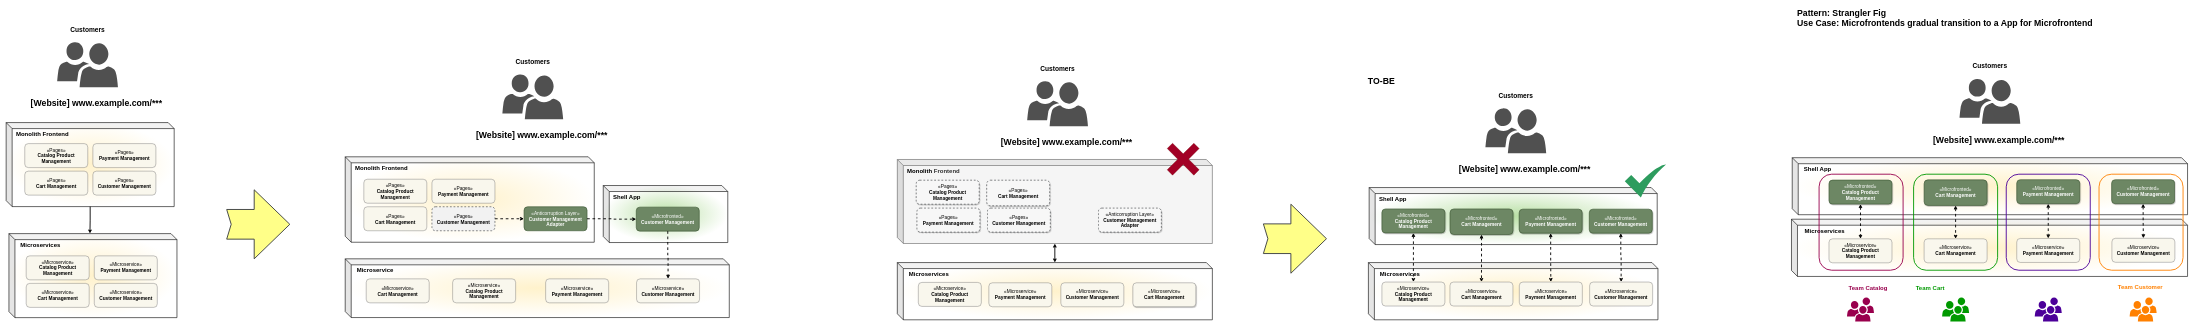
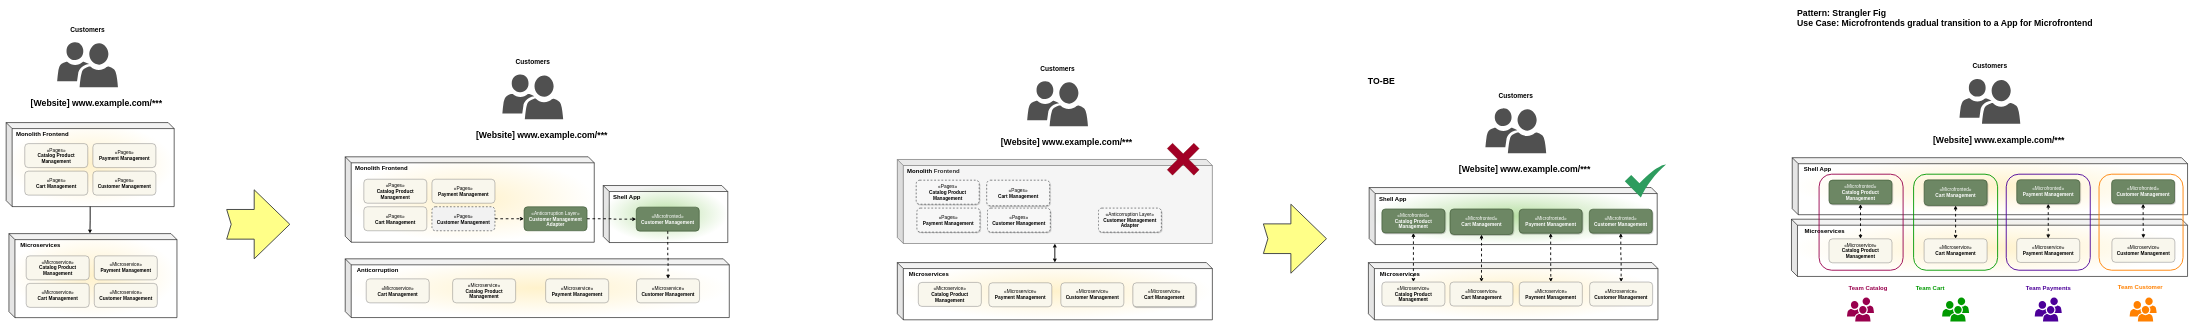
(363, 269) -> (365, 269)
none -> (2048, 288)
